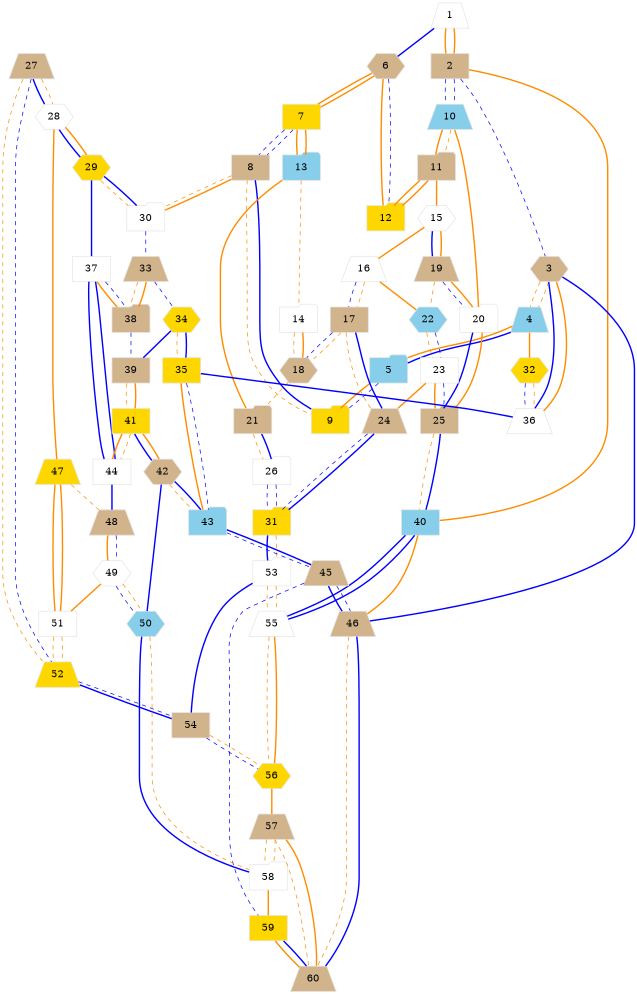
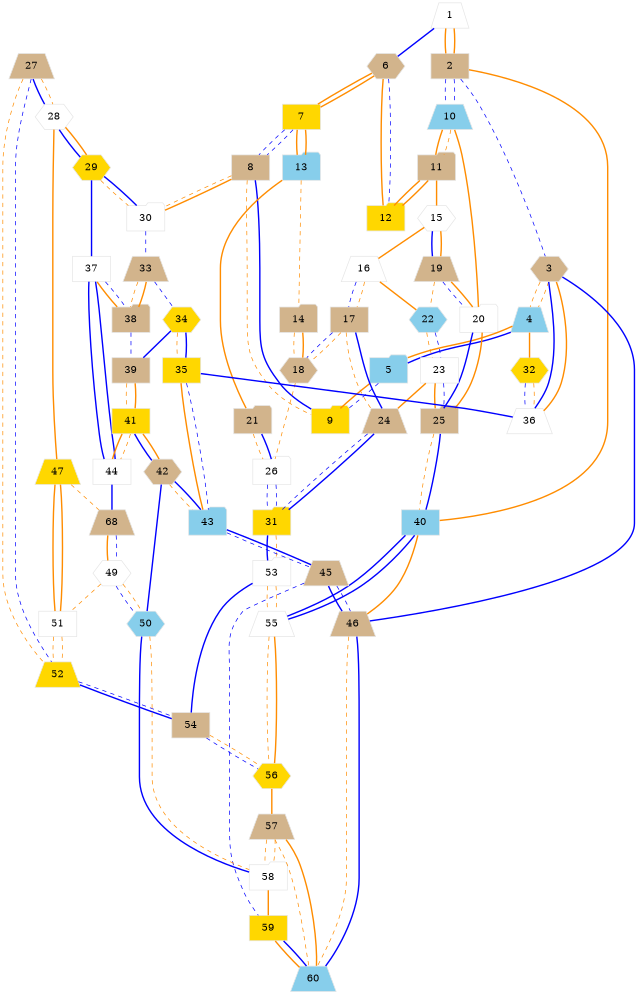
(299, 320) -> (299, 320)
(274, 397) -> (285, 421)
(112, 522) -> (112, 522)
(86, 598) -> (86, 598)
(313, 979) -> (313, 979)
